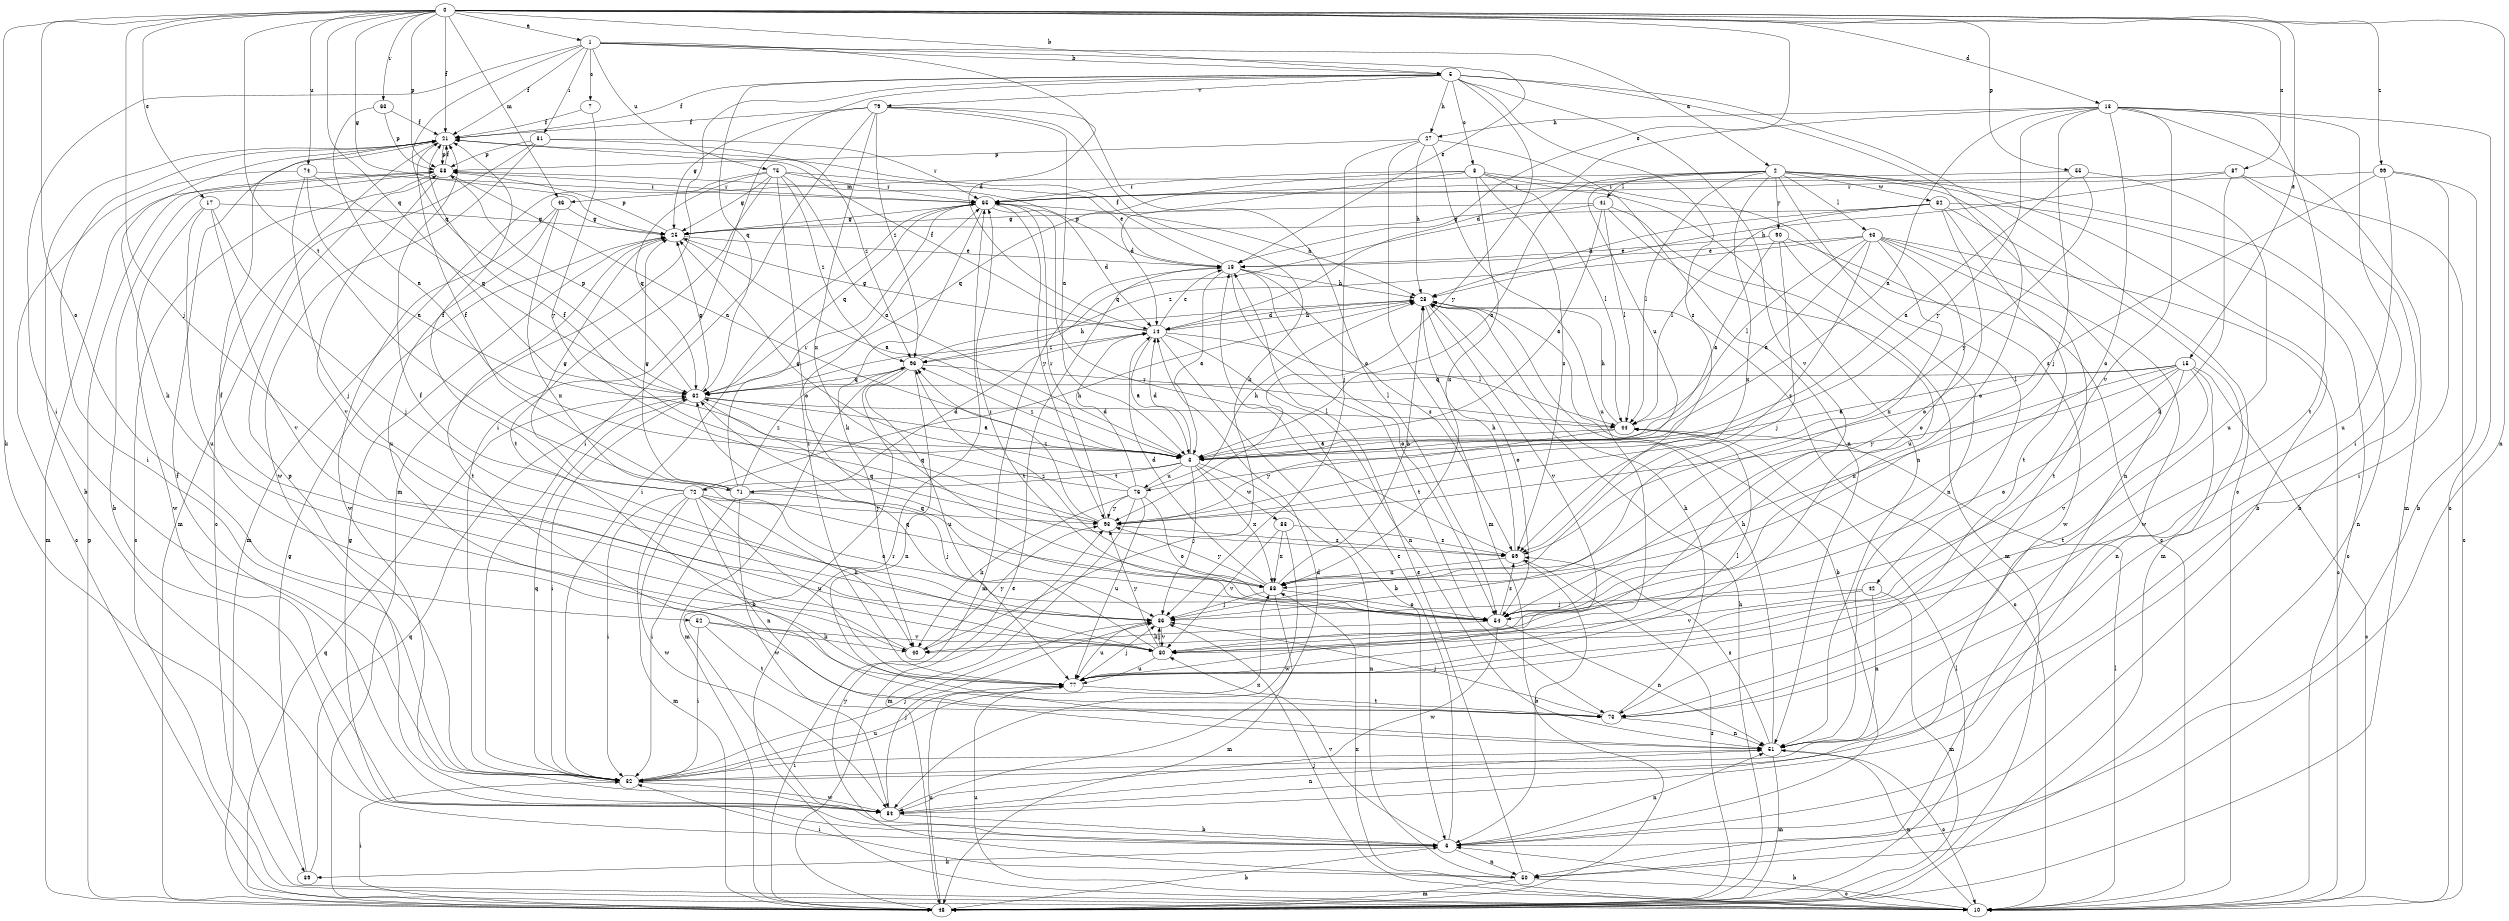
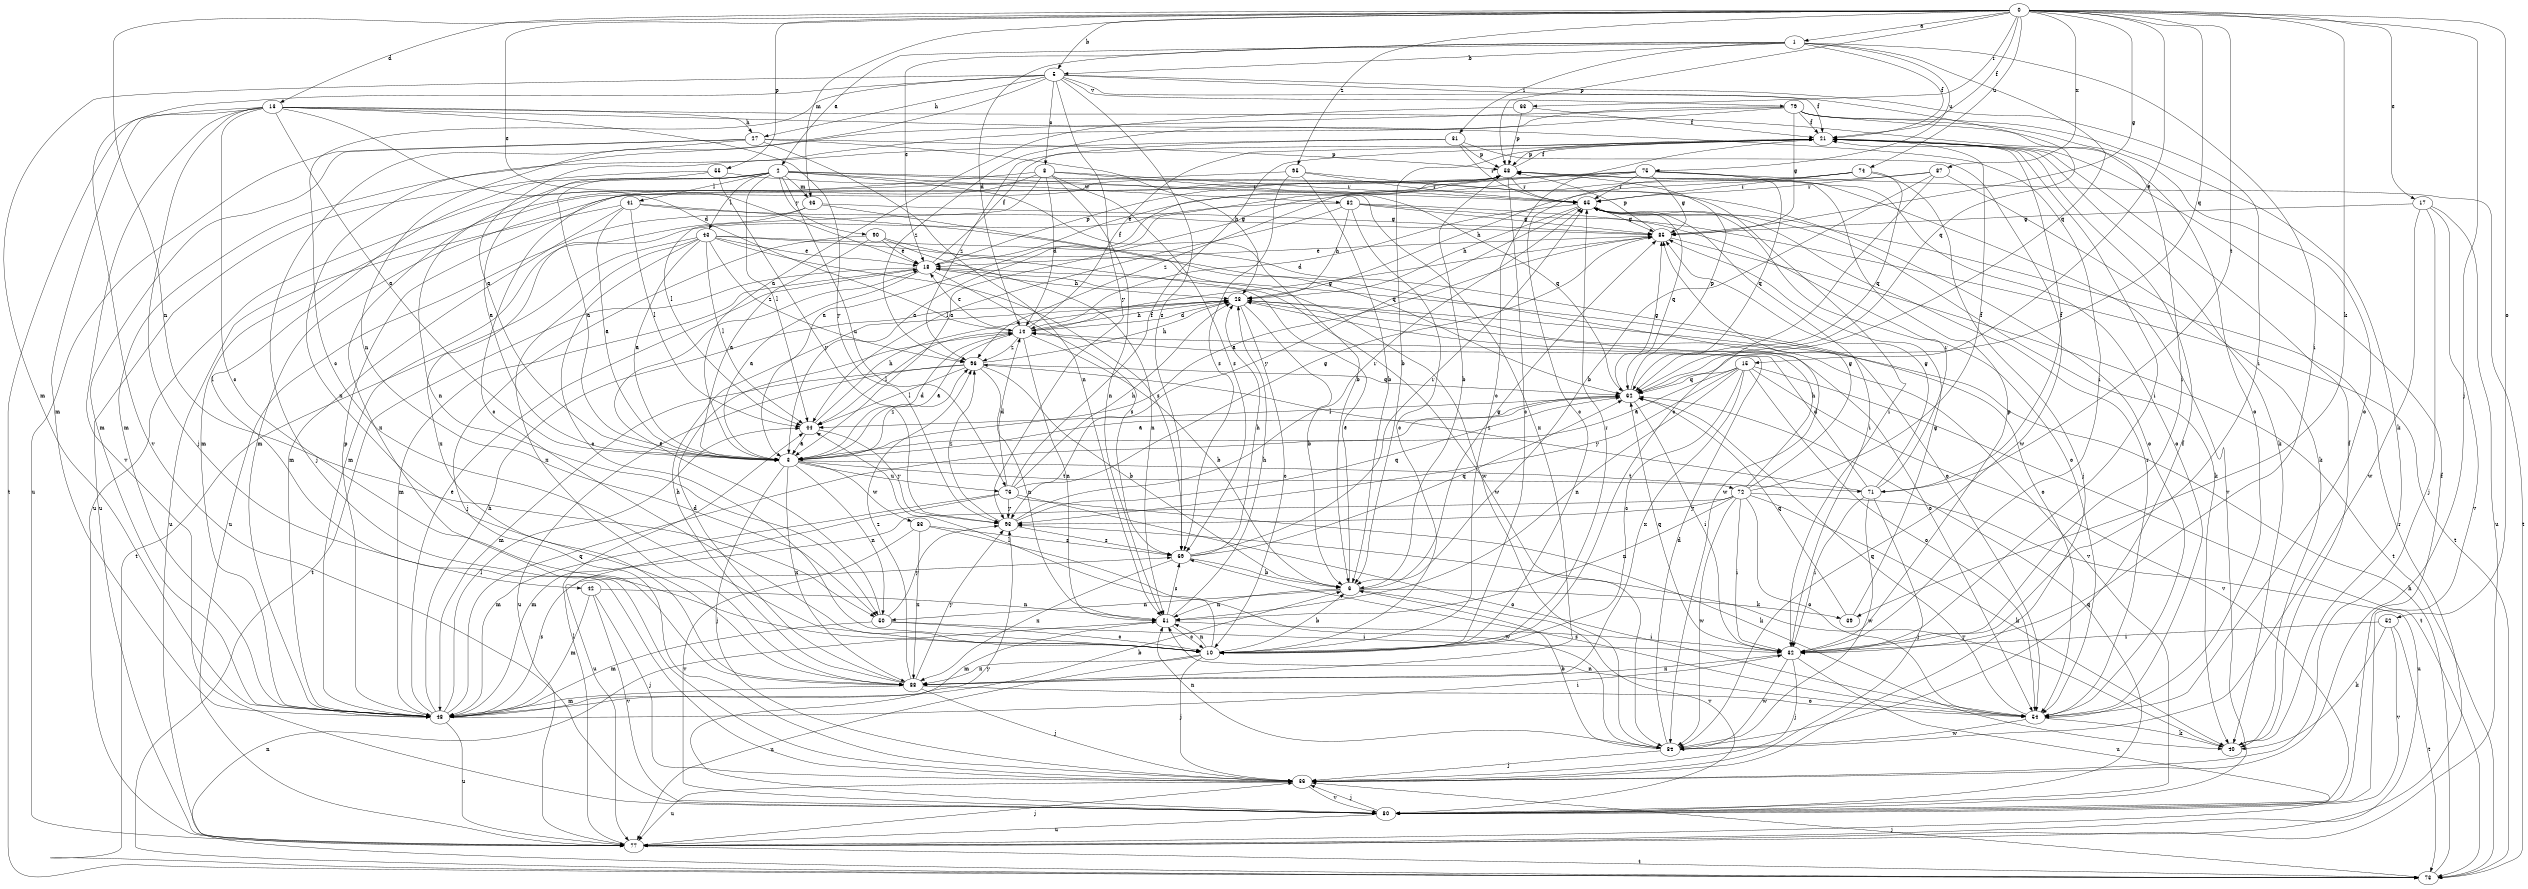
(590, 107) -> none
(2383, 171) -> (1296, 171)
(675, 235) -> (1662, 235)
(1111, 532) -> (1410, 495)
